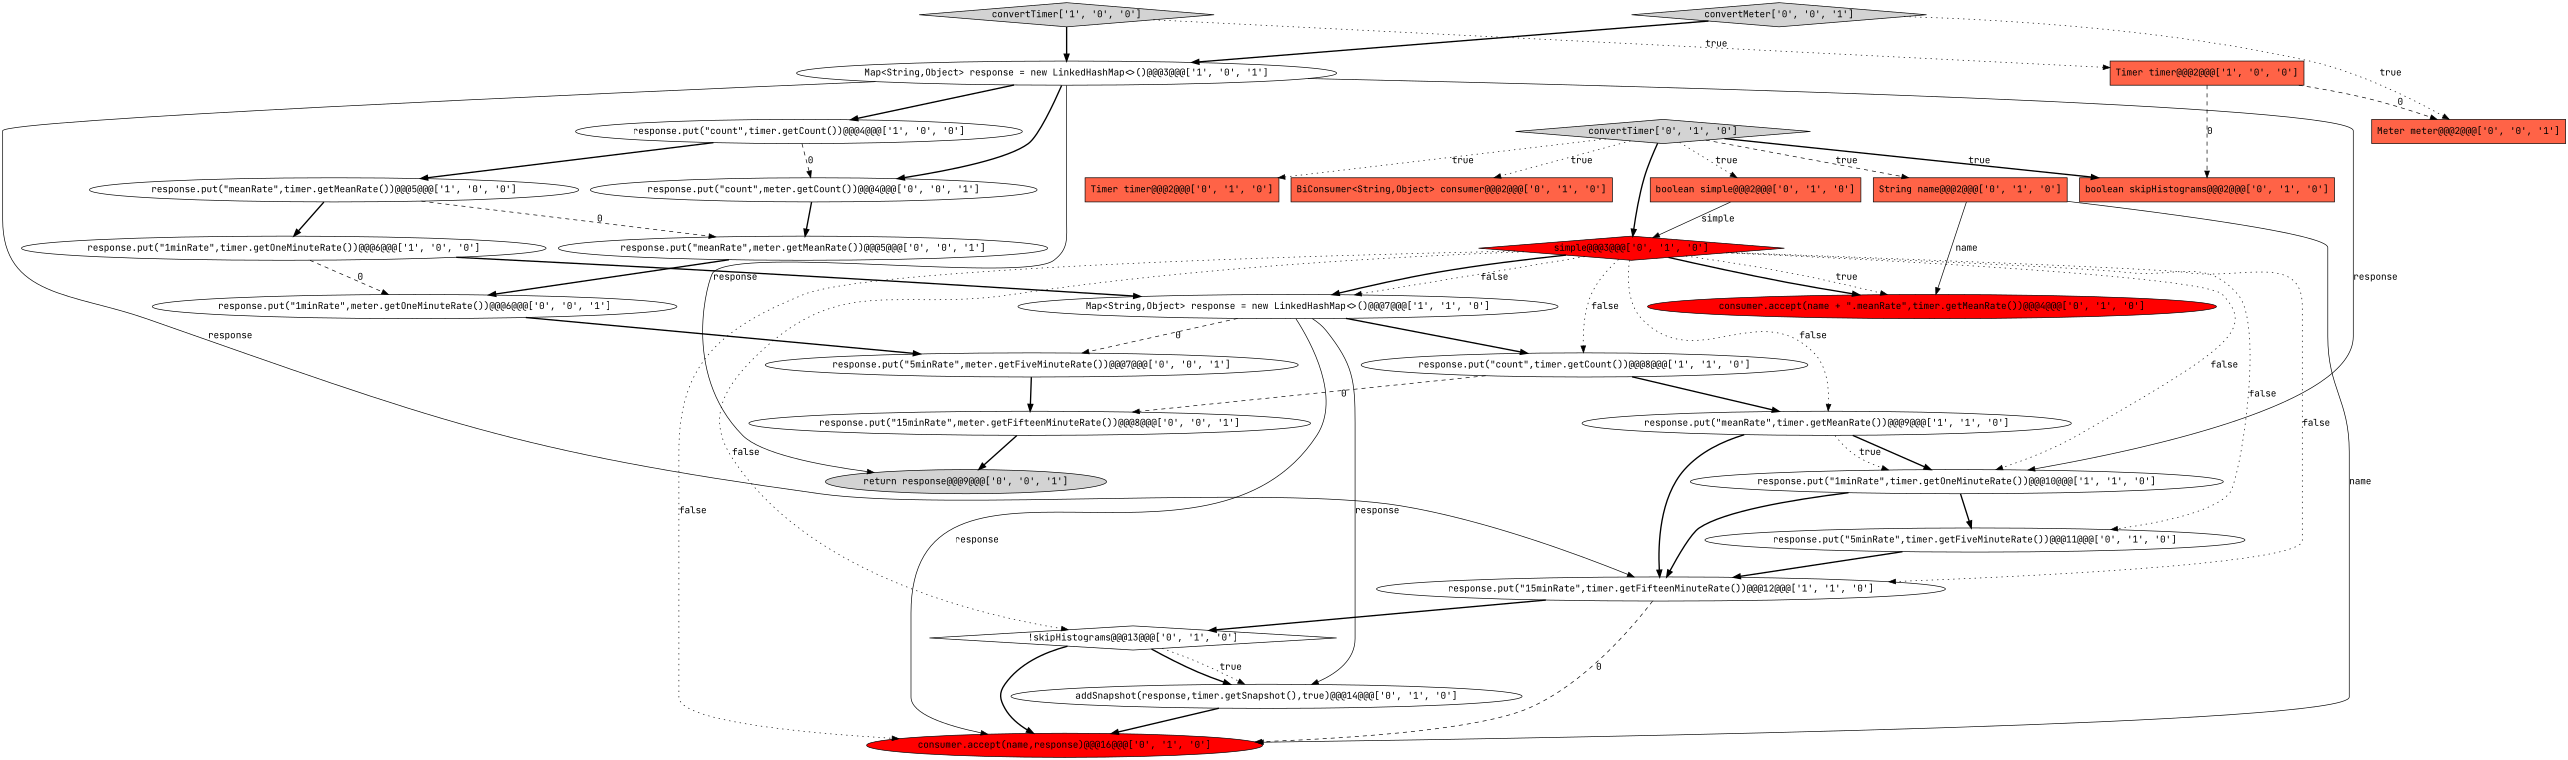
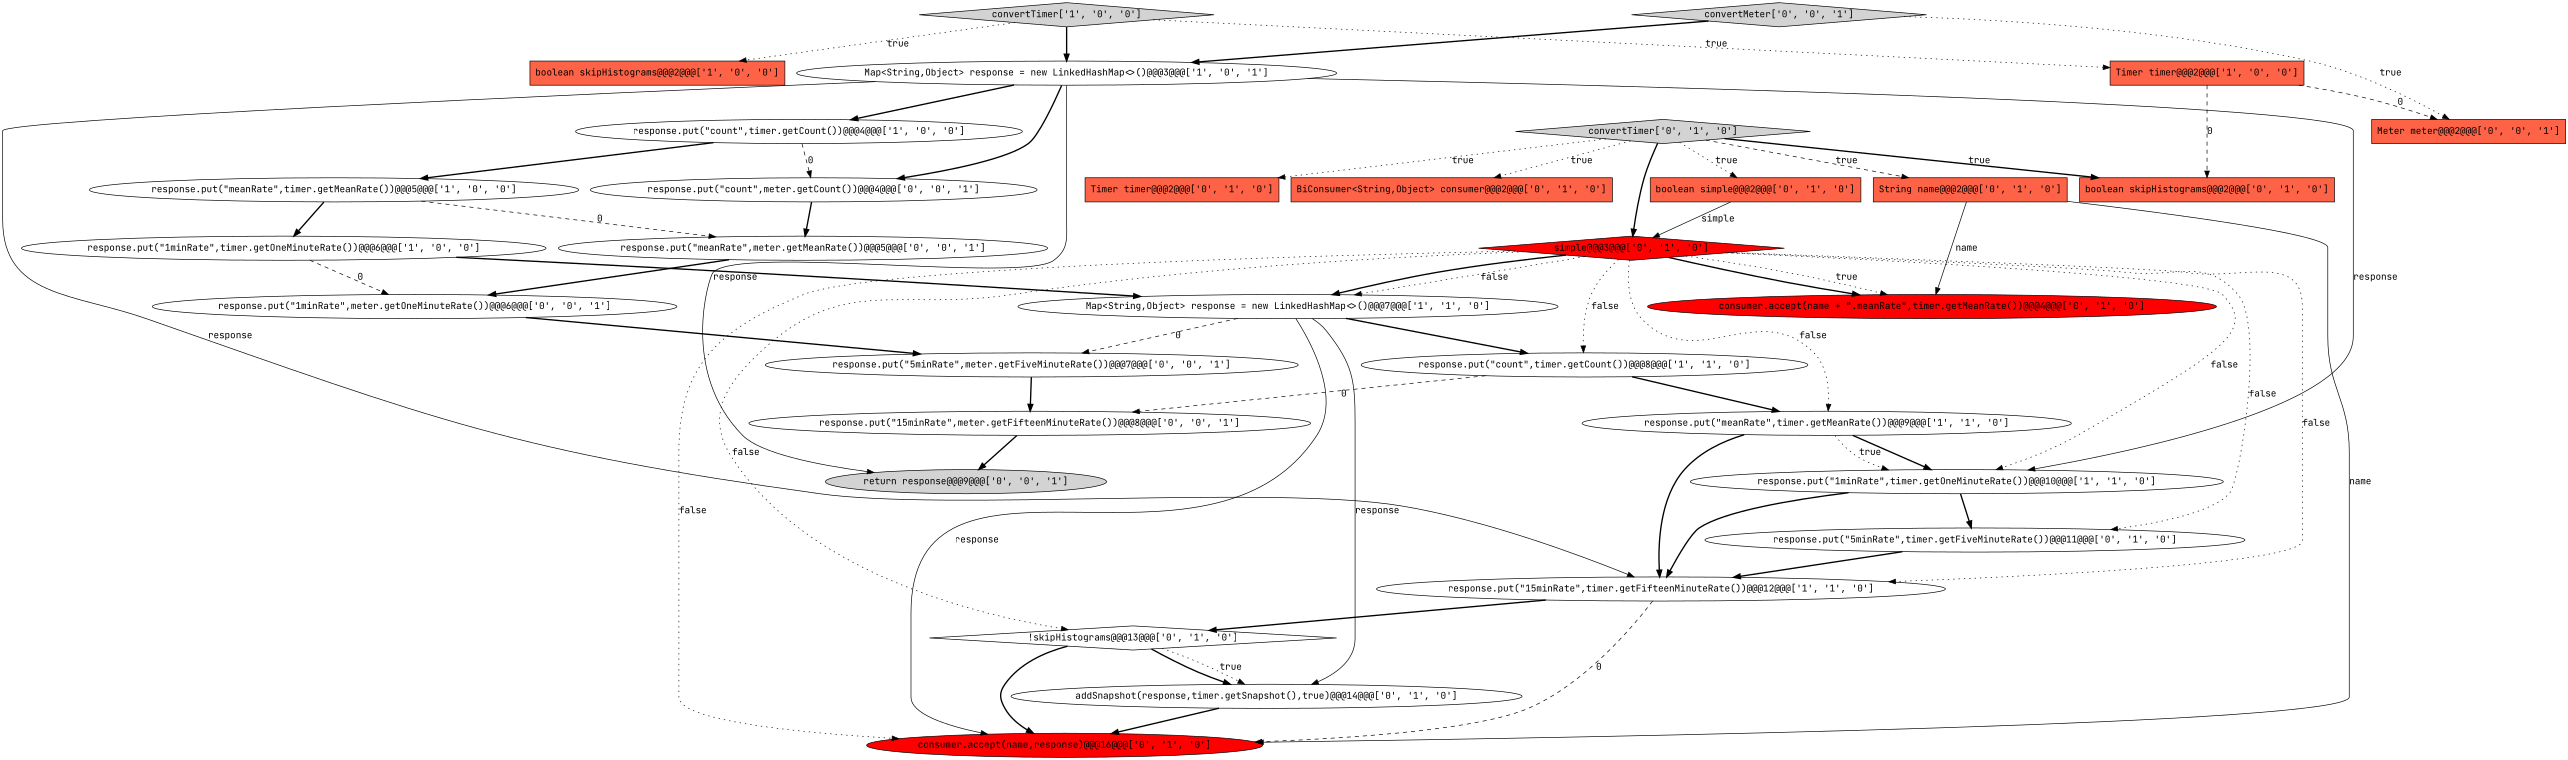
none -> (657, 73)
